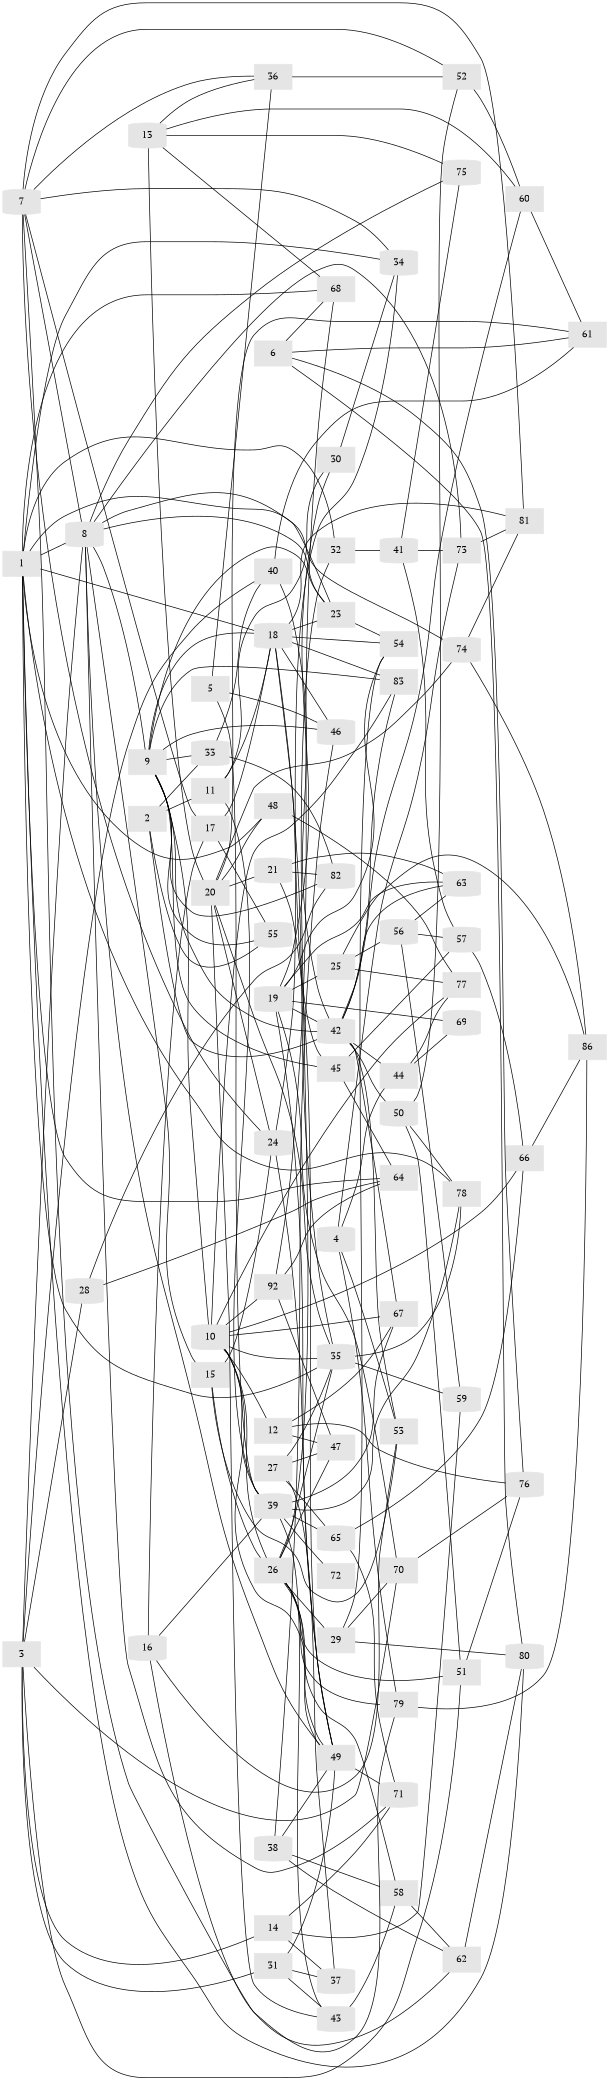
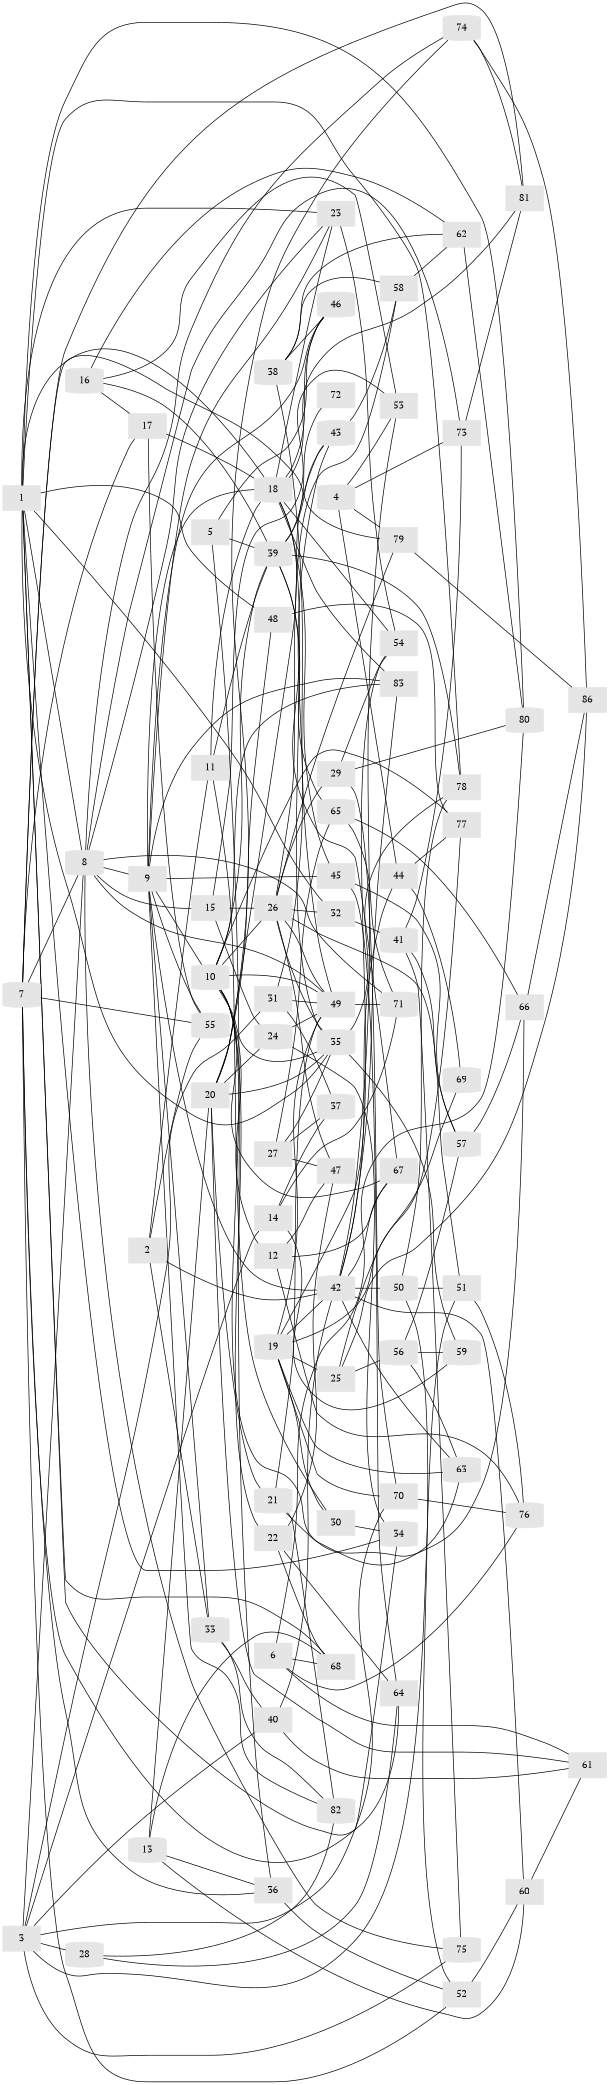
(307, 136) -> (215, 2055)
(74, 693) -> (116, 1010)
(273, 1287) -> (273, 1538)
